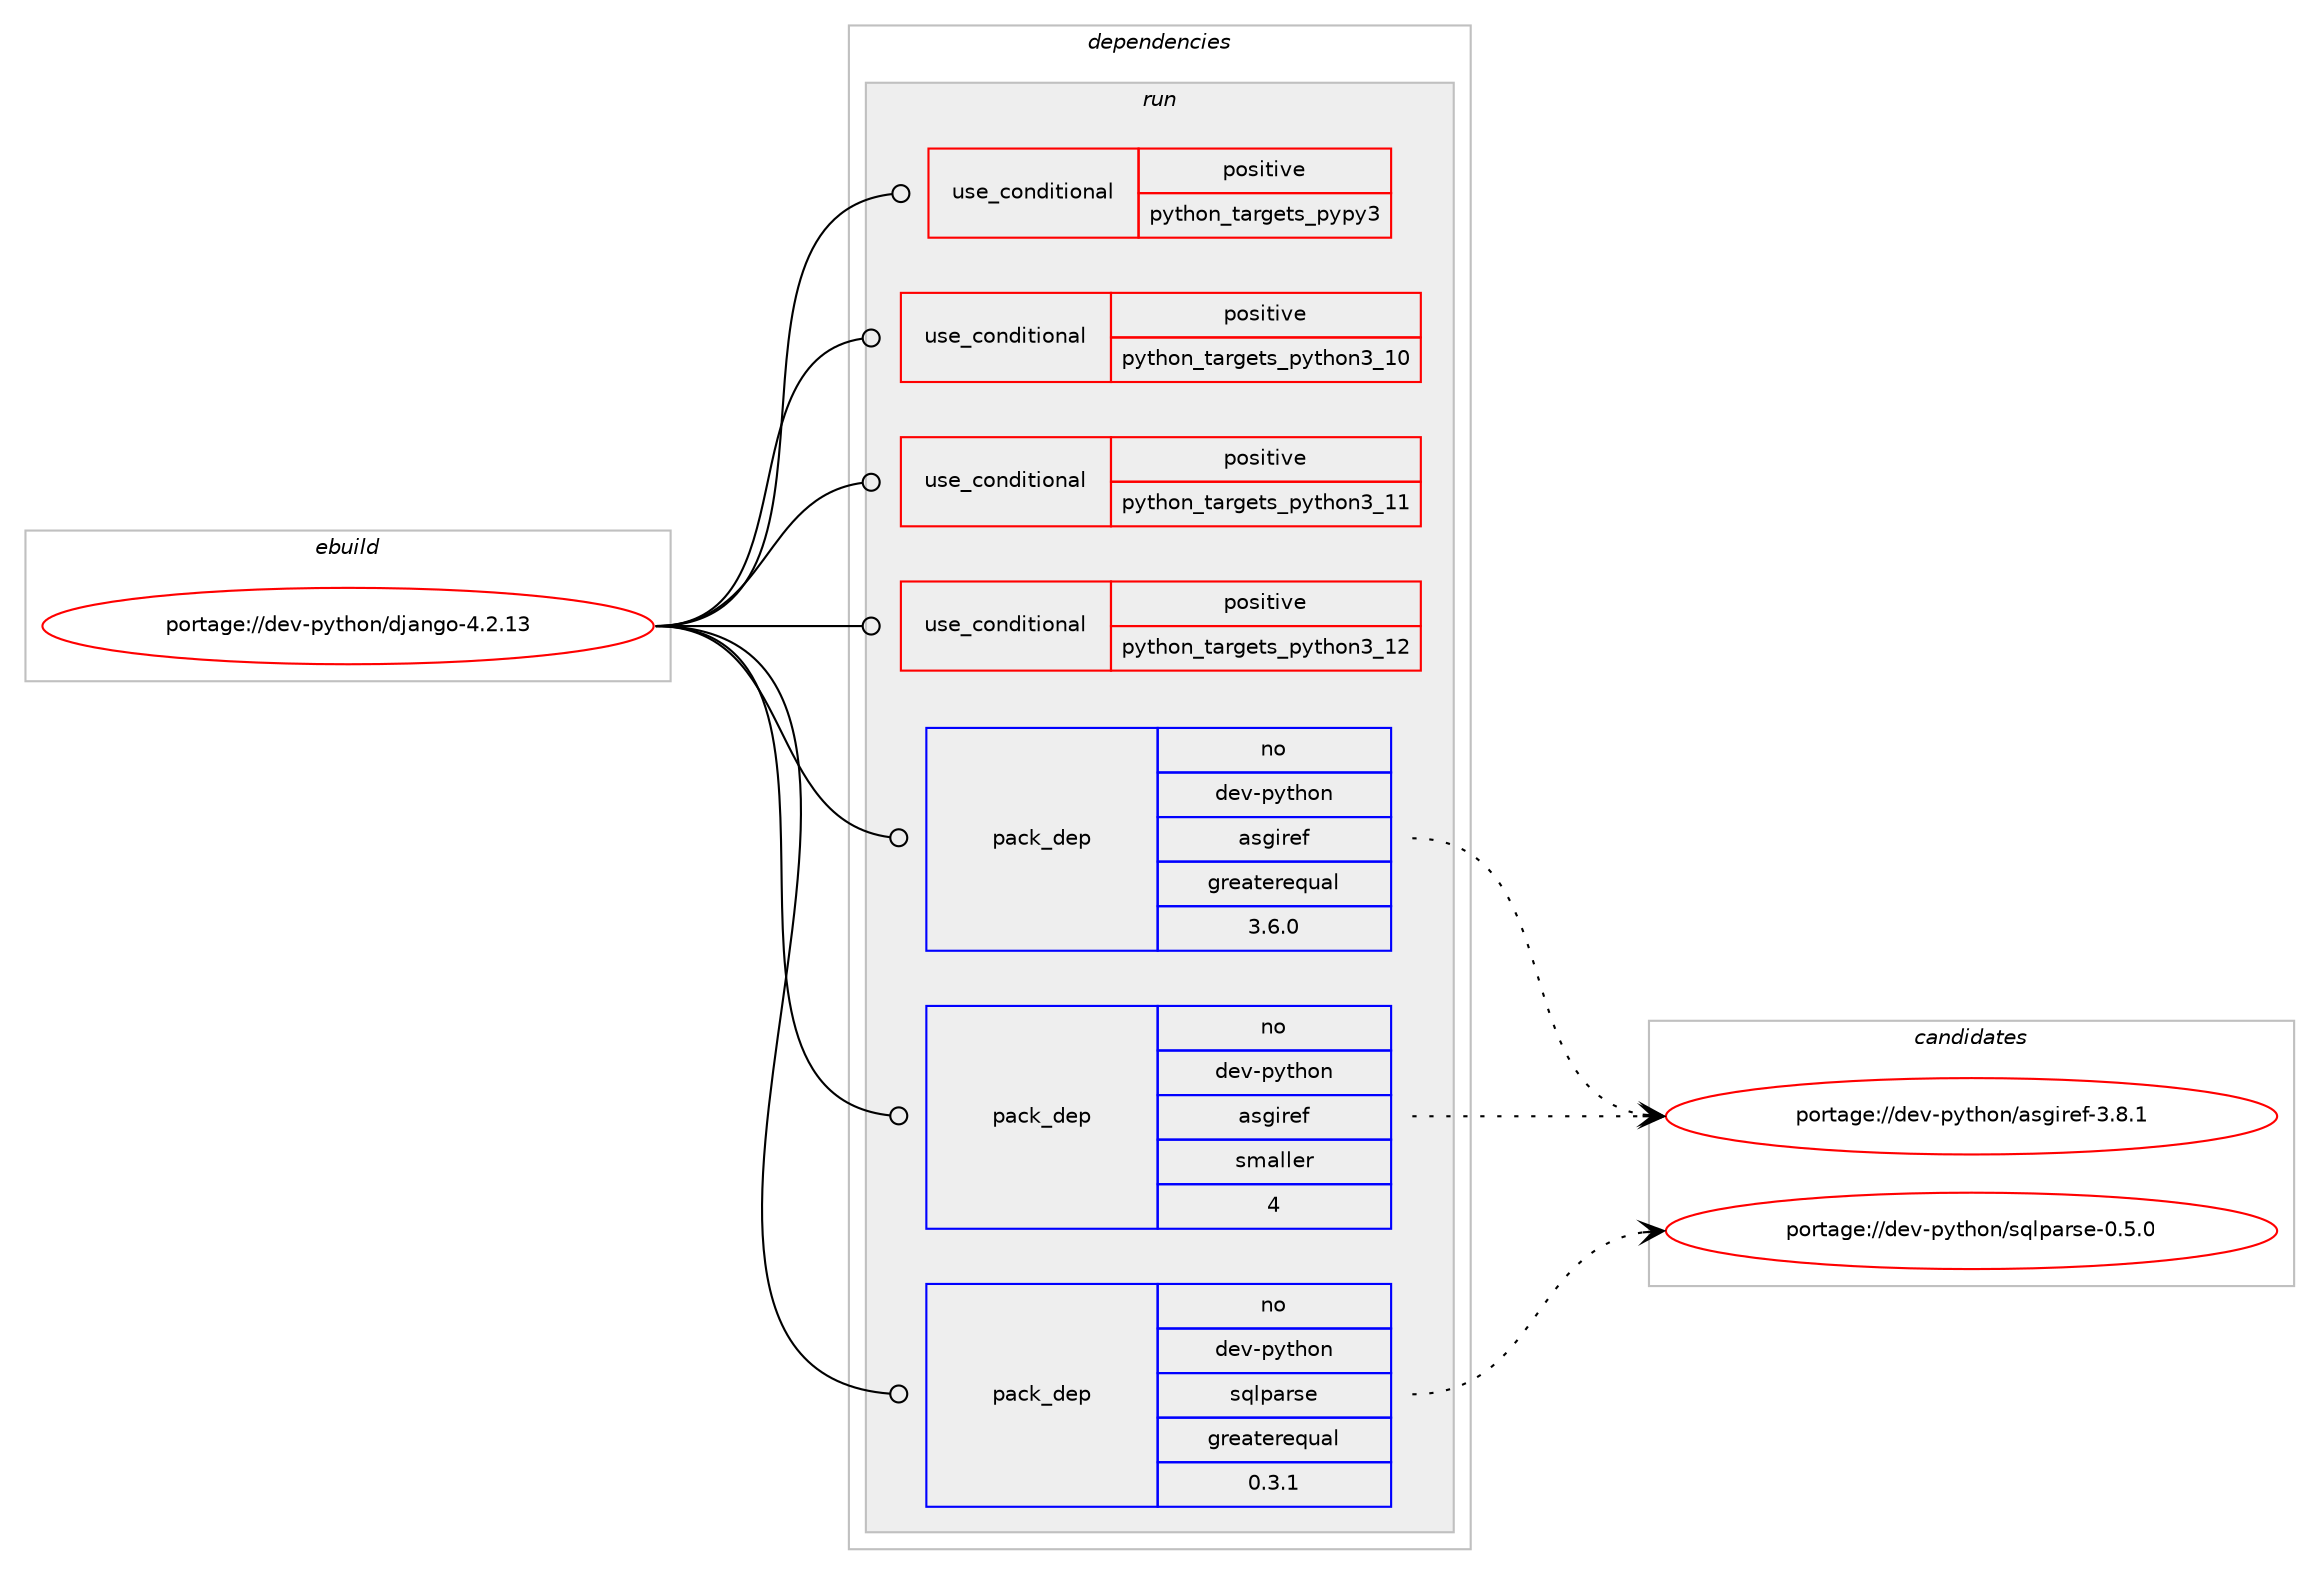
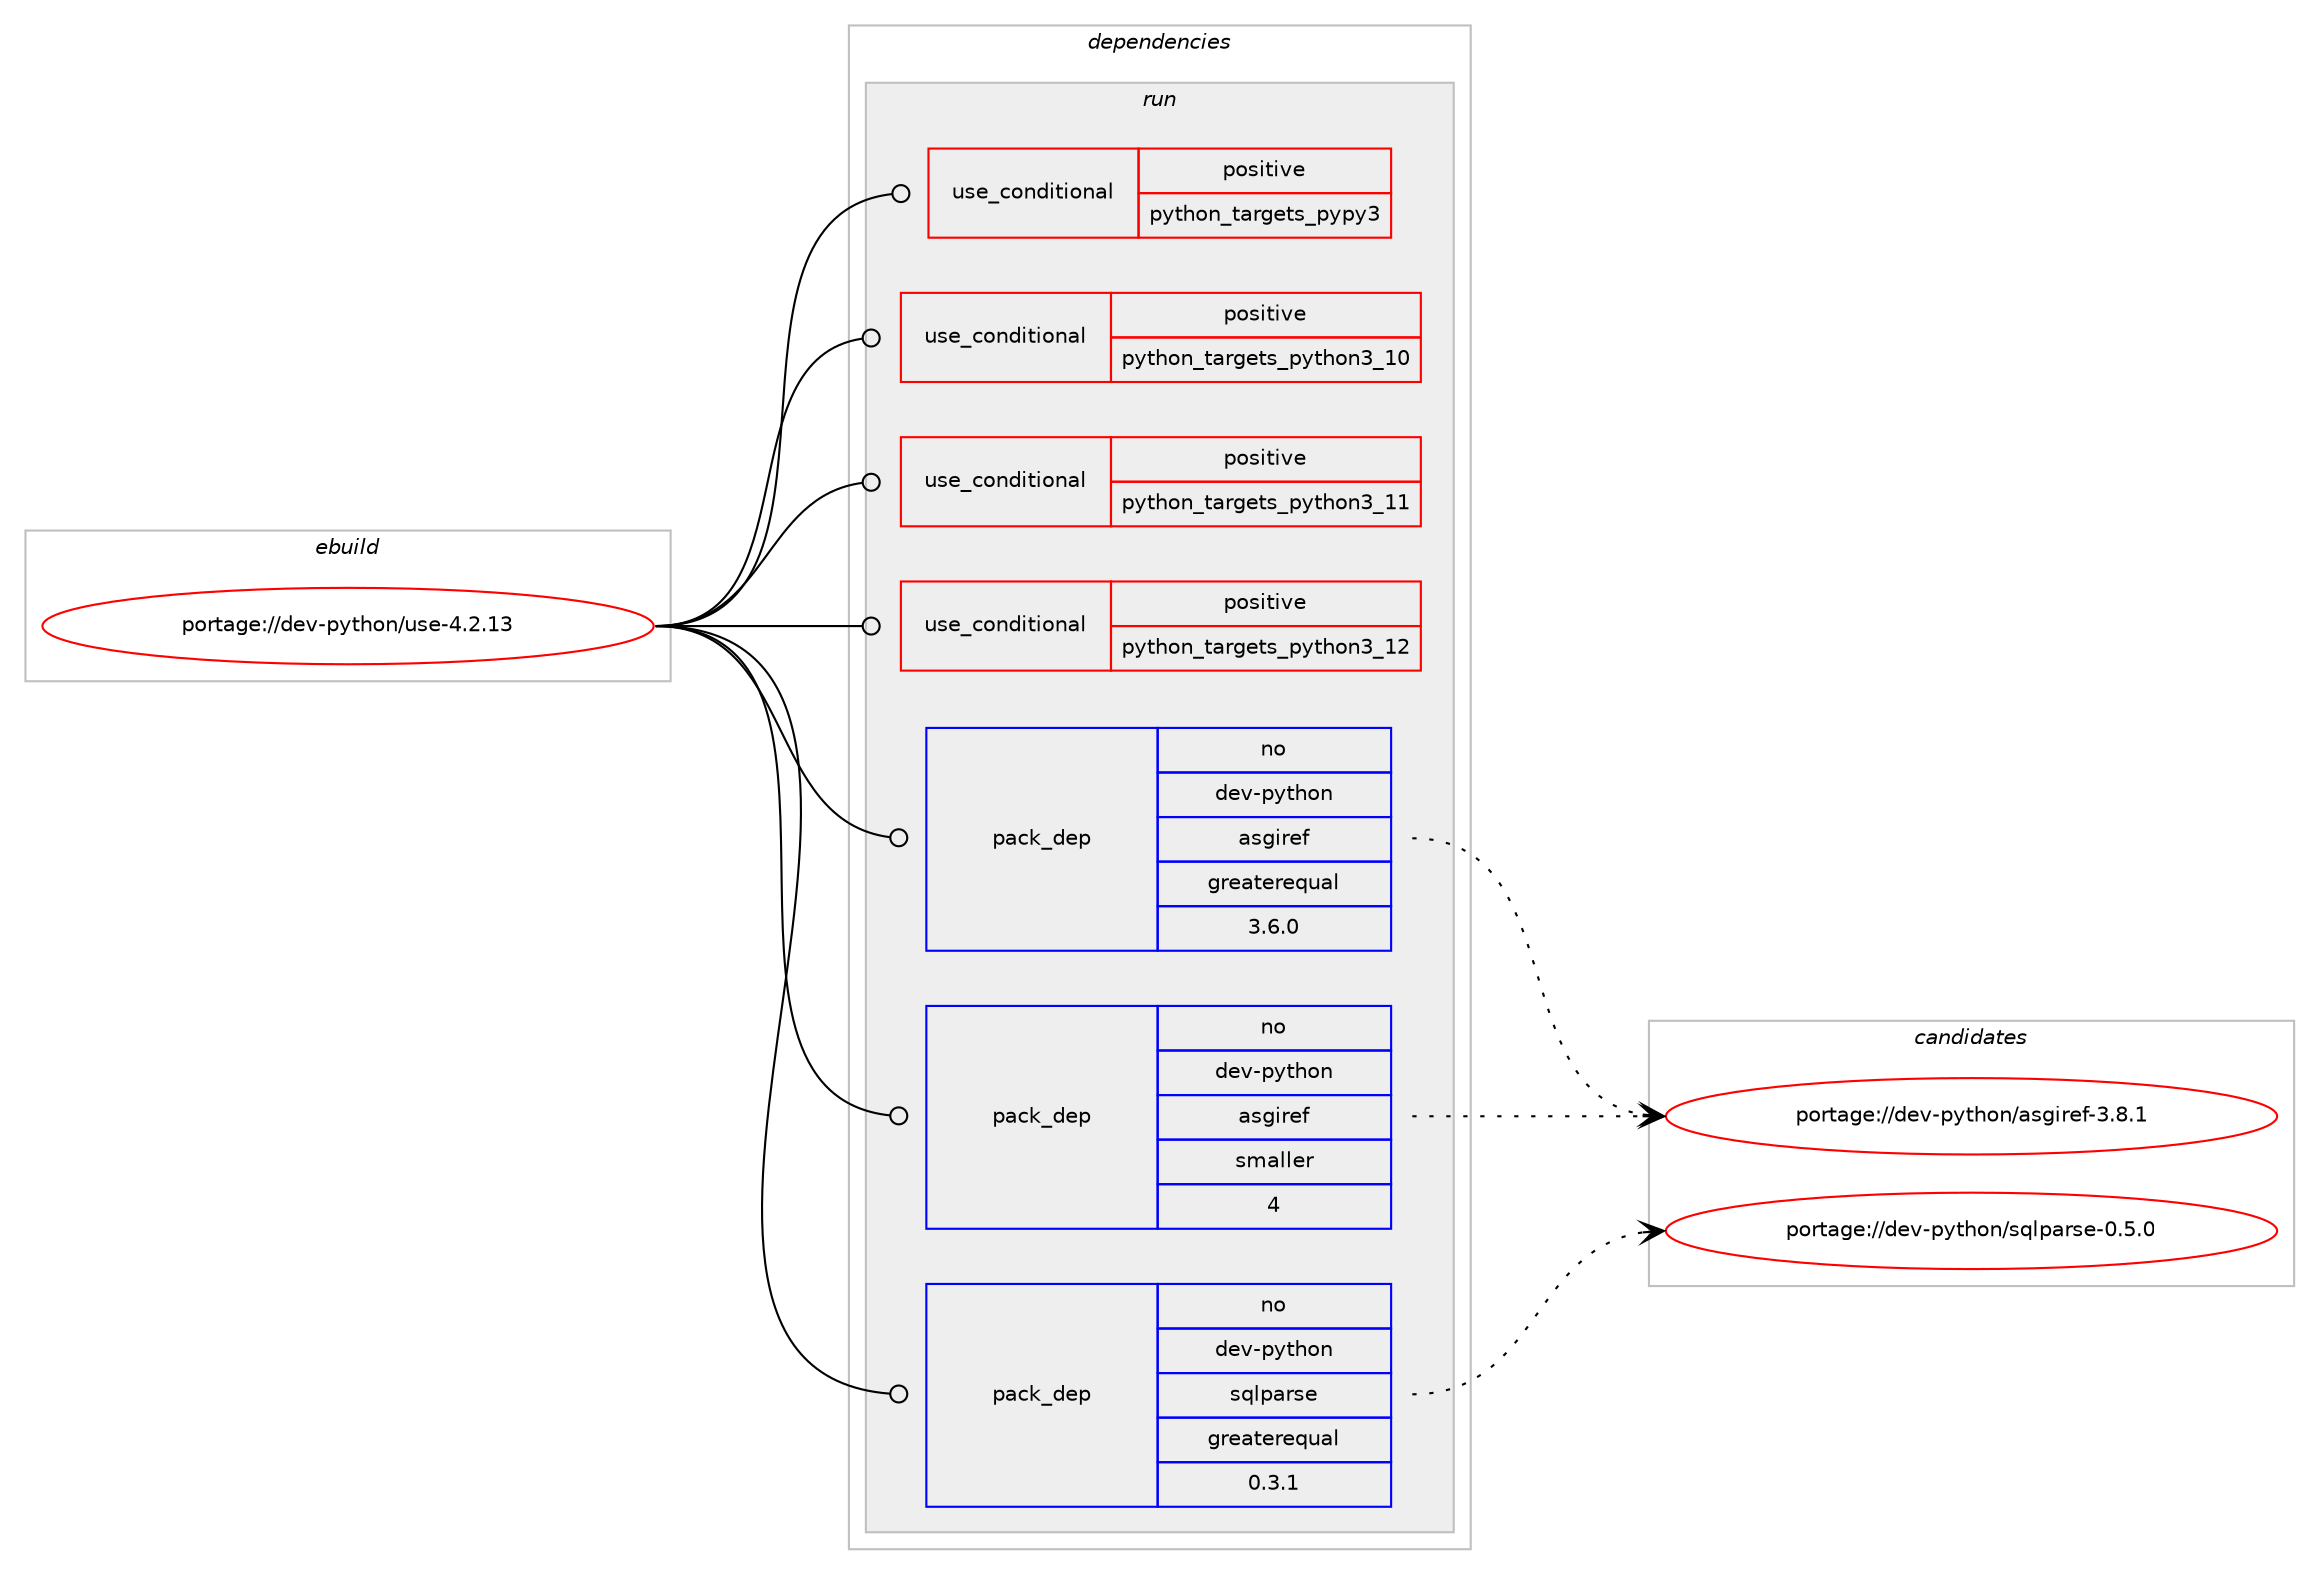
(348, 626) -> (348, 626)
